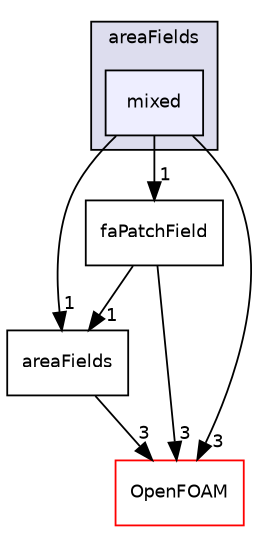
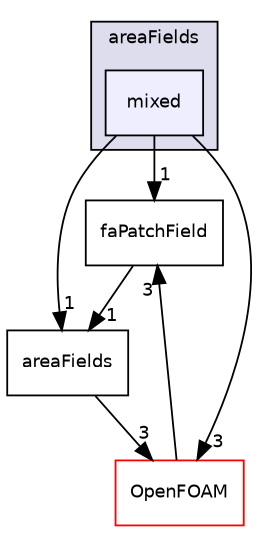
(166, 354) -> (168, 372)
